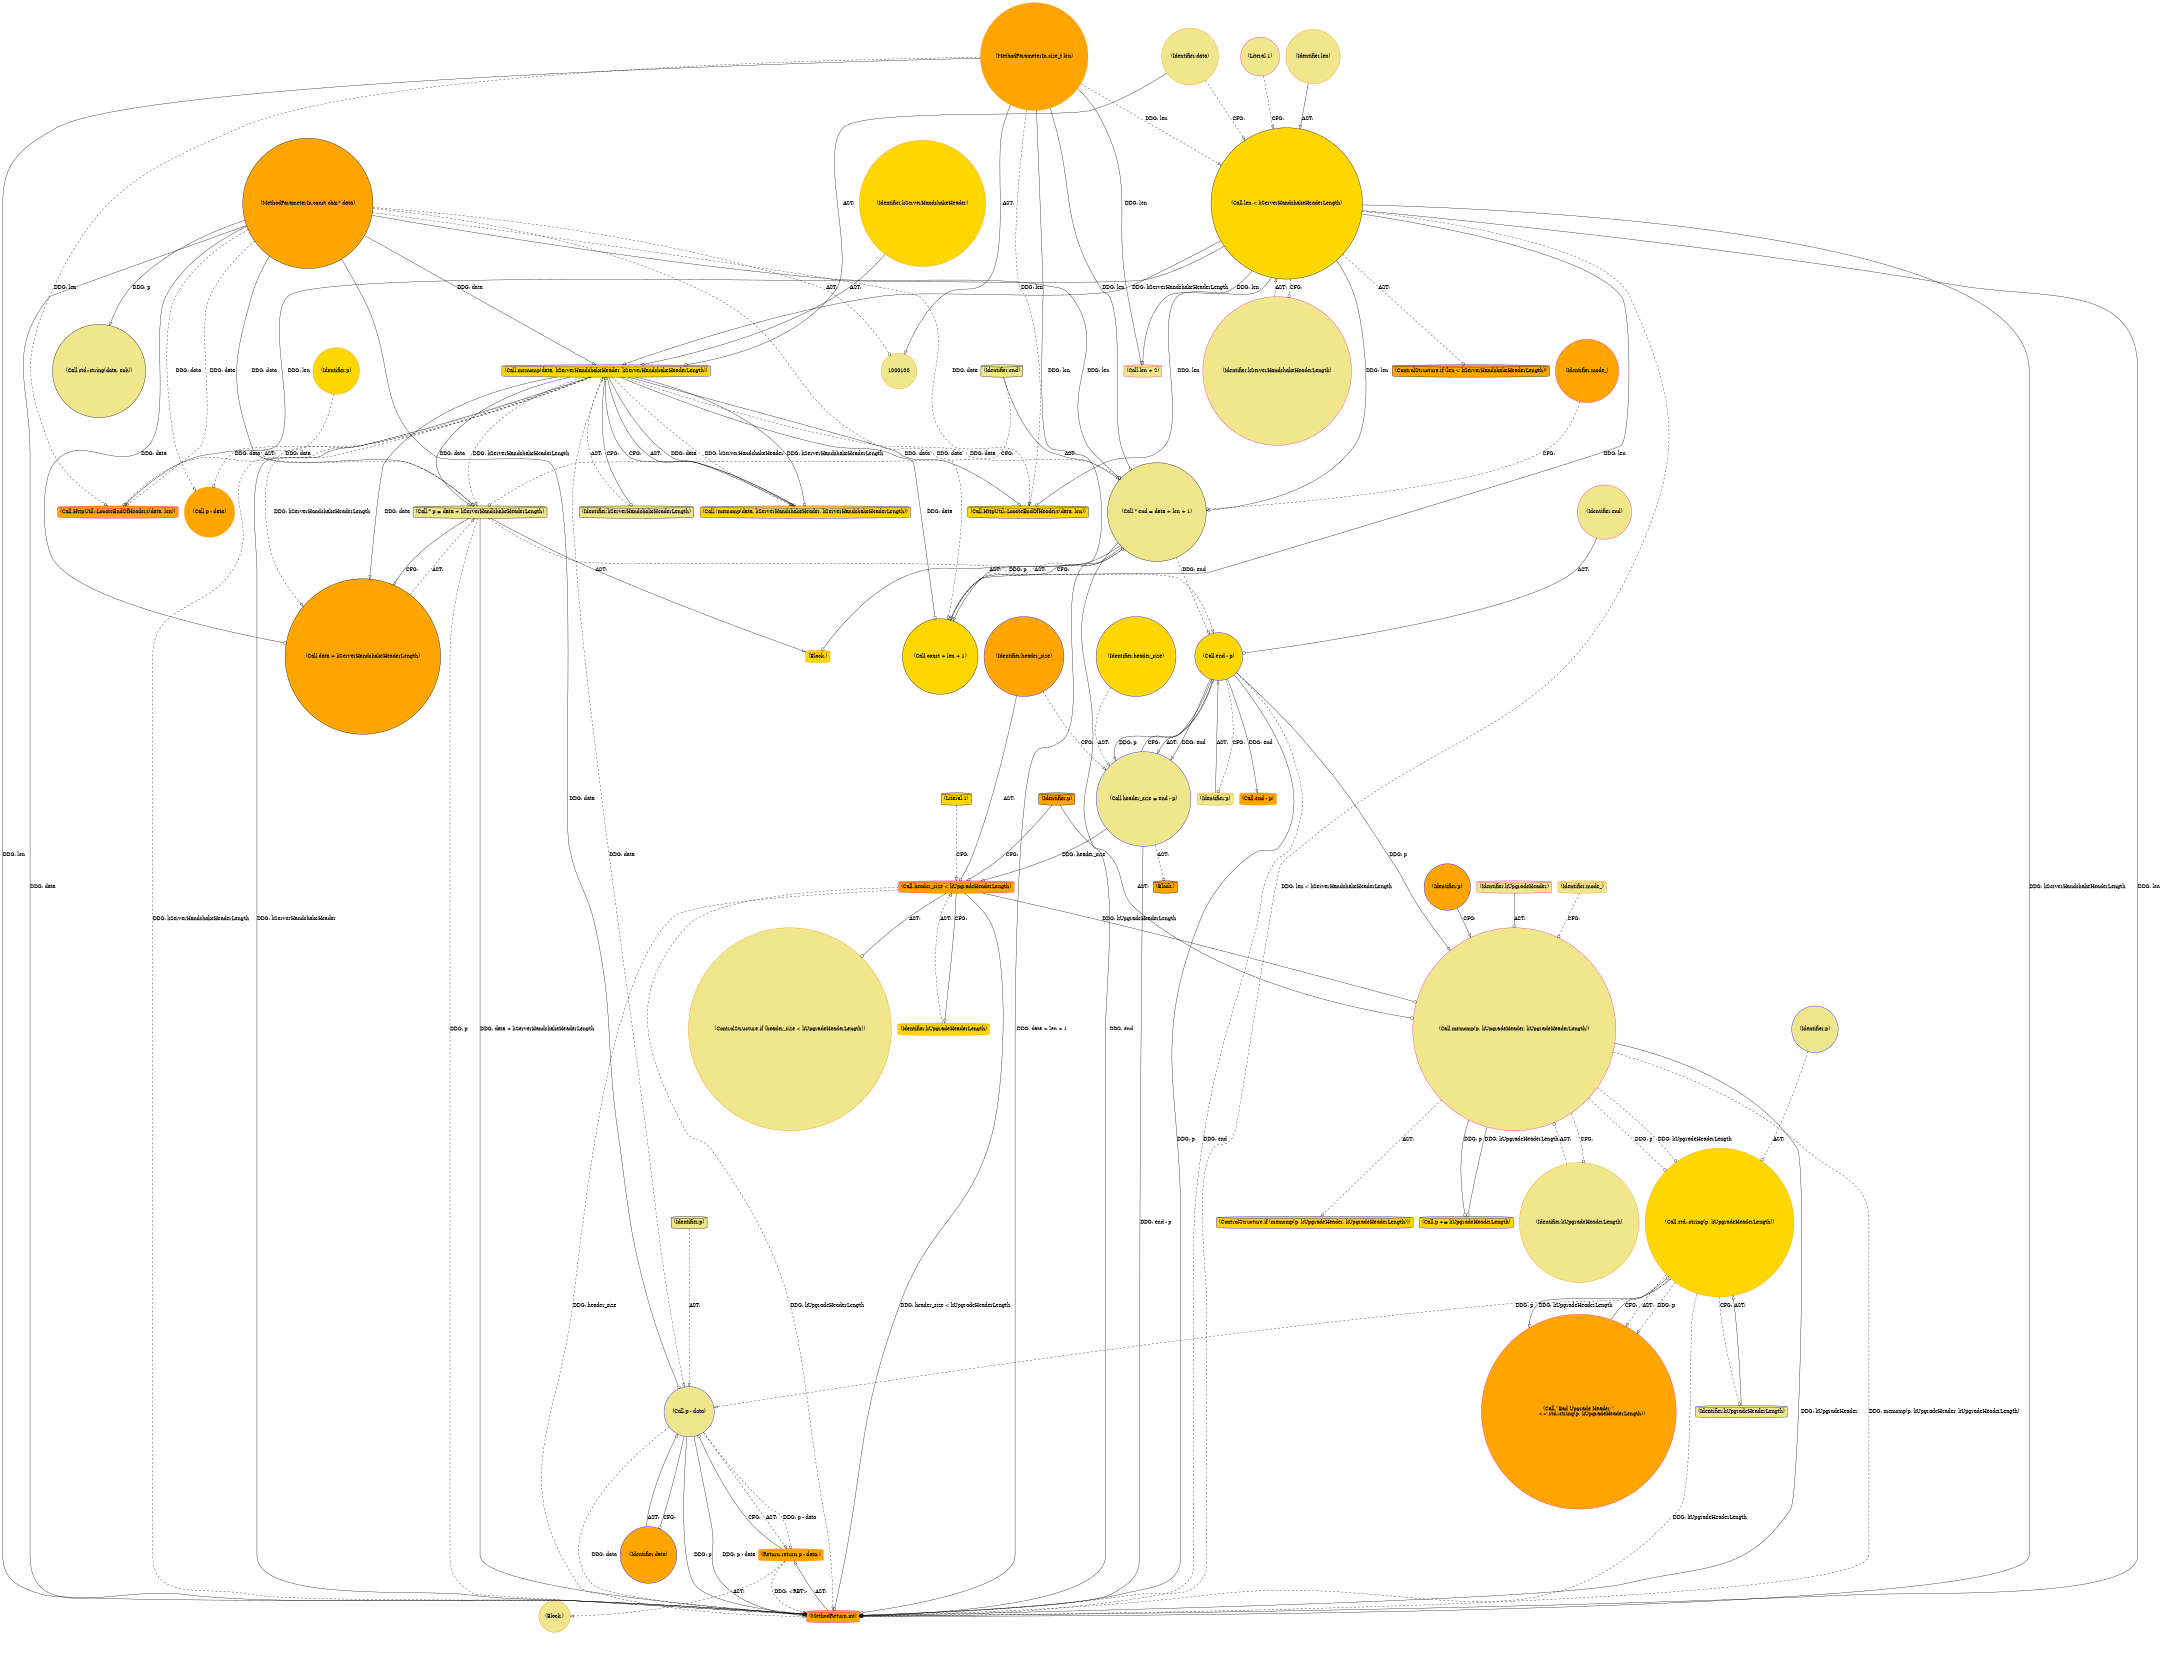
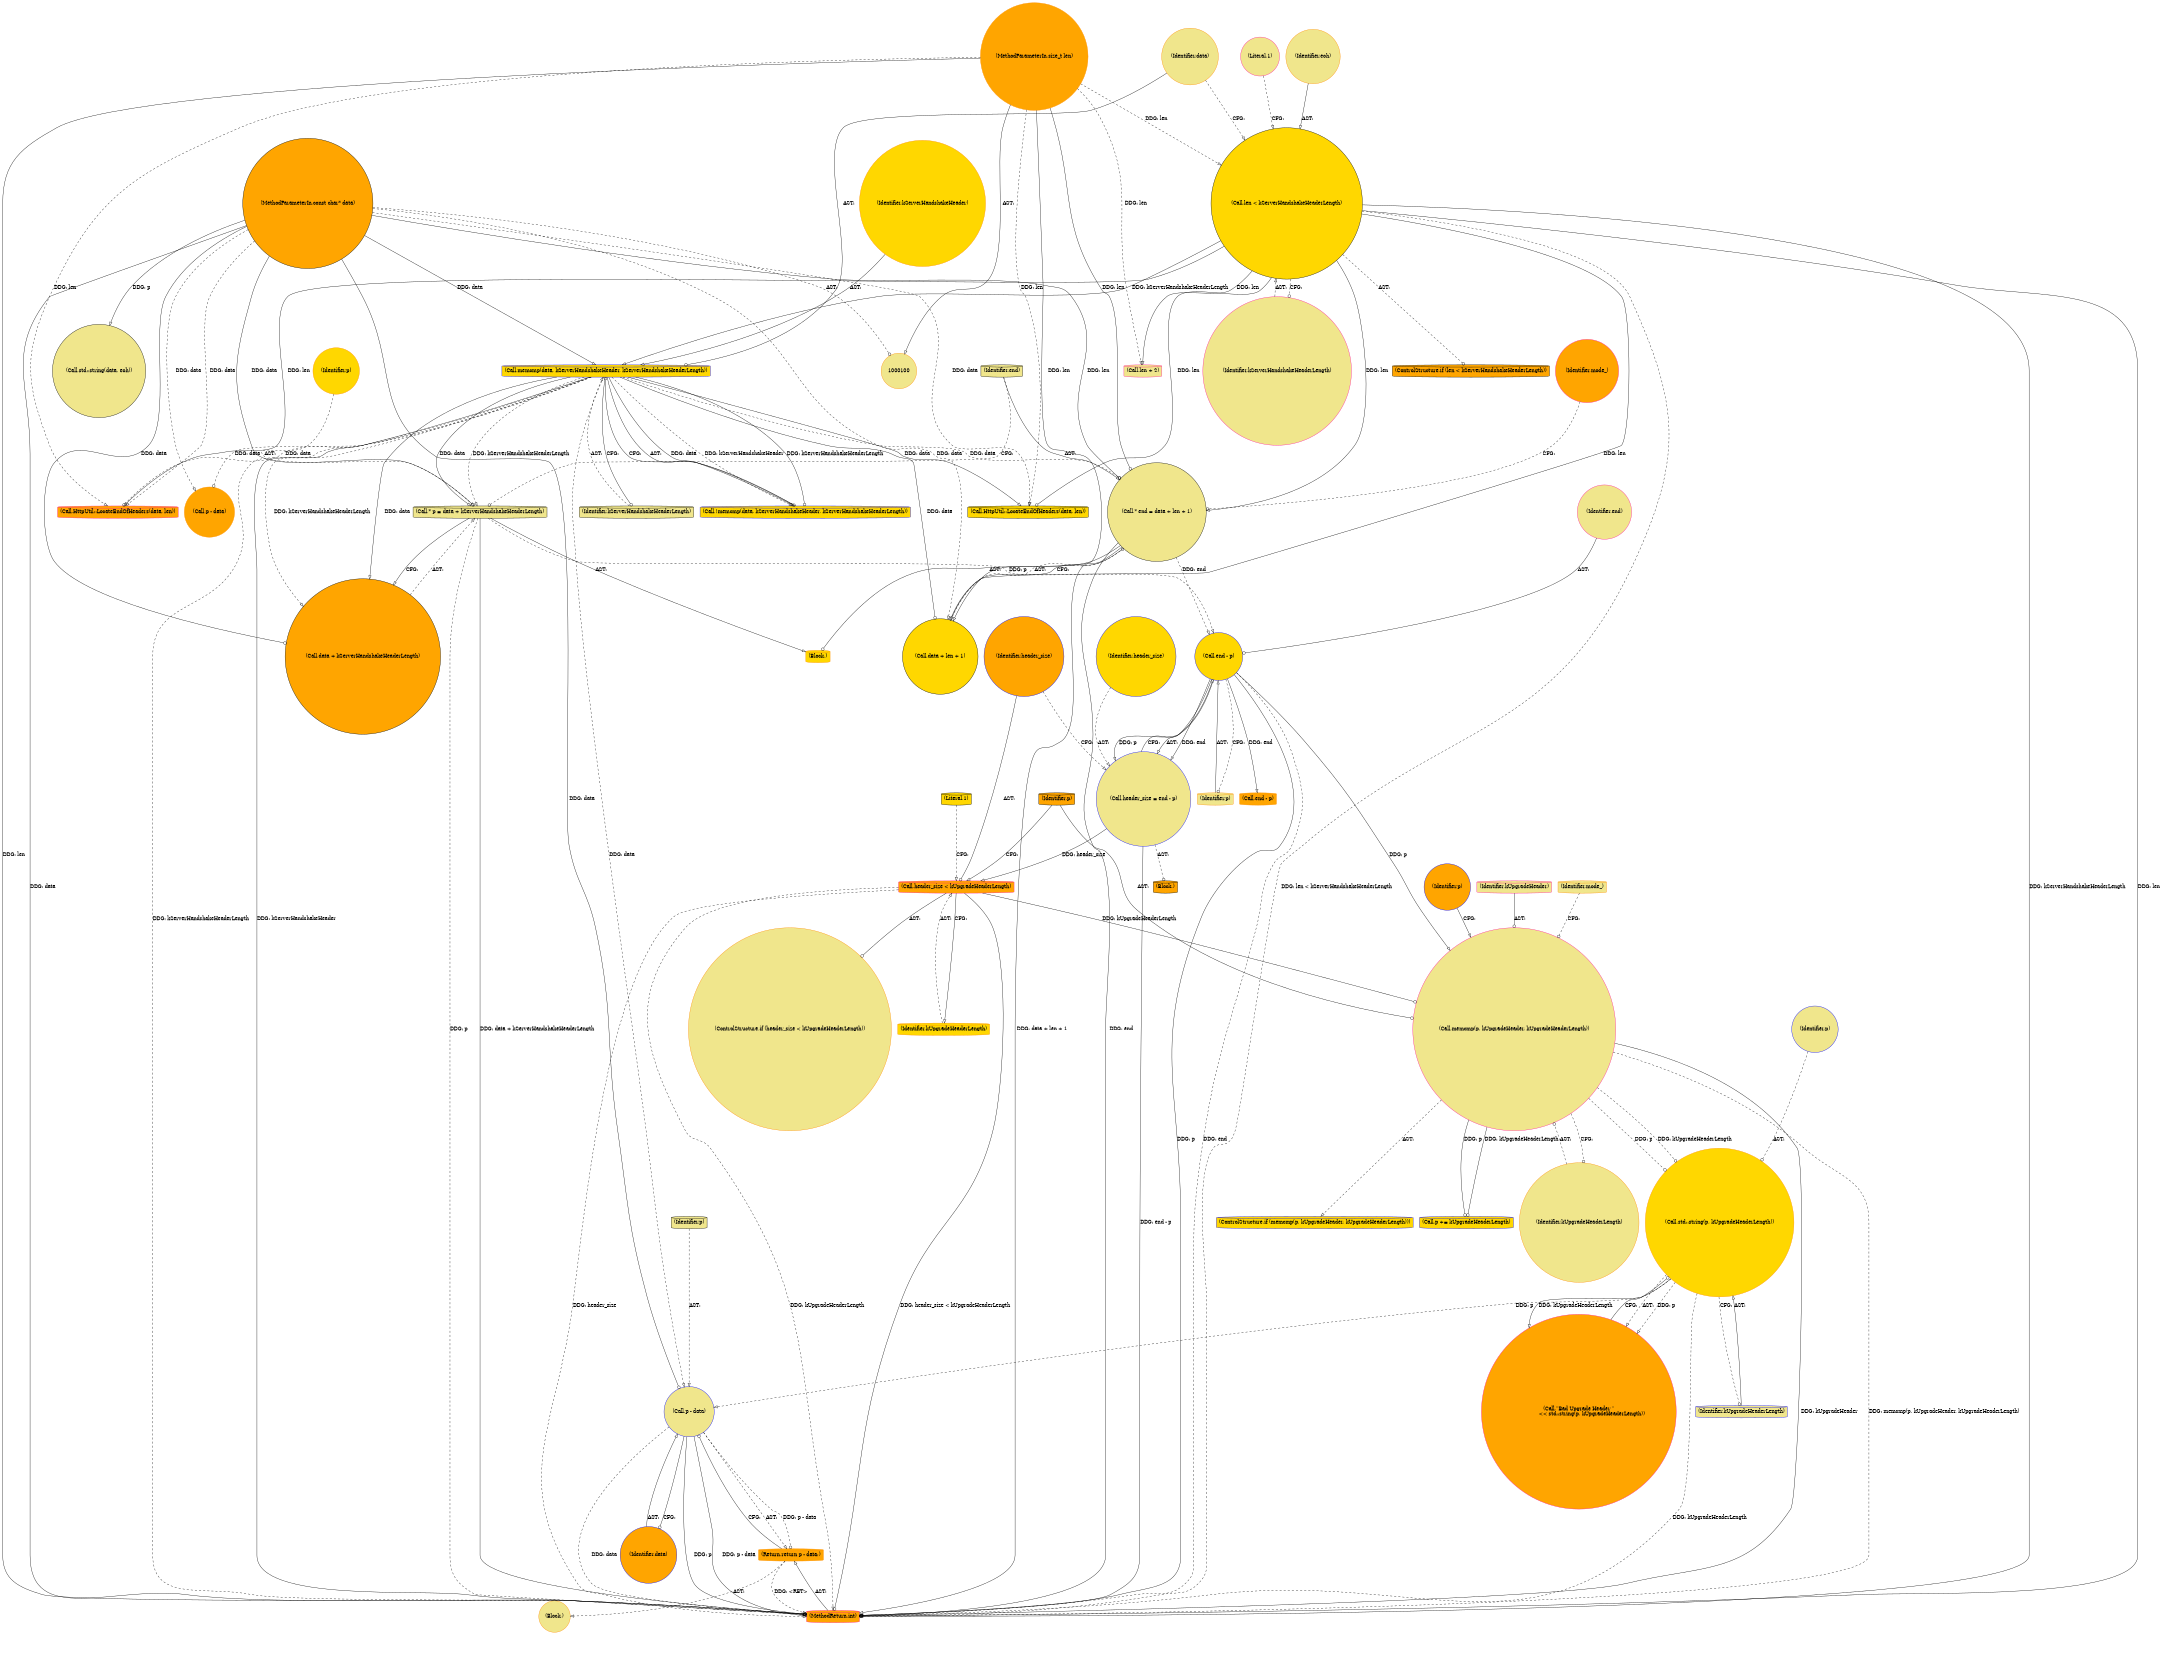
(1313, 57) -> (1313, 57)
(1122, 220) -> (1122, 220)
(940, 657) -> (940, 657)
